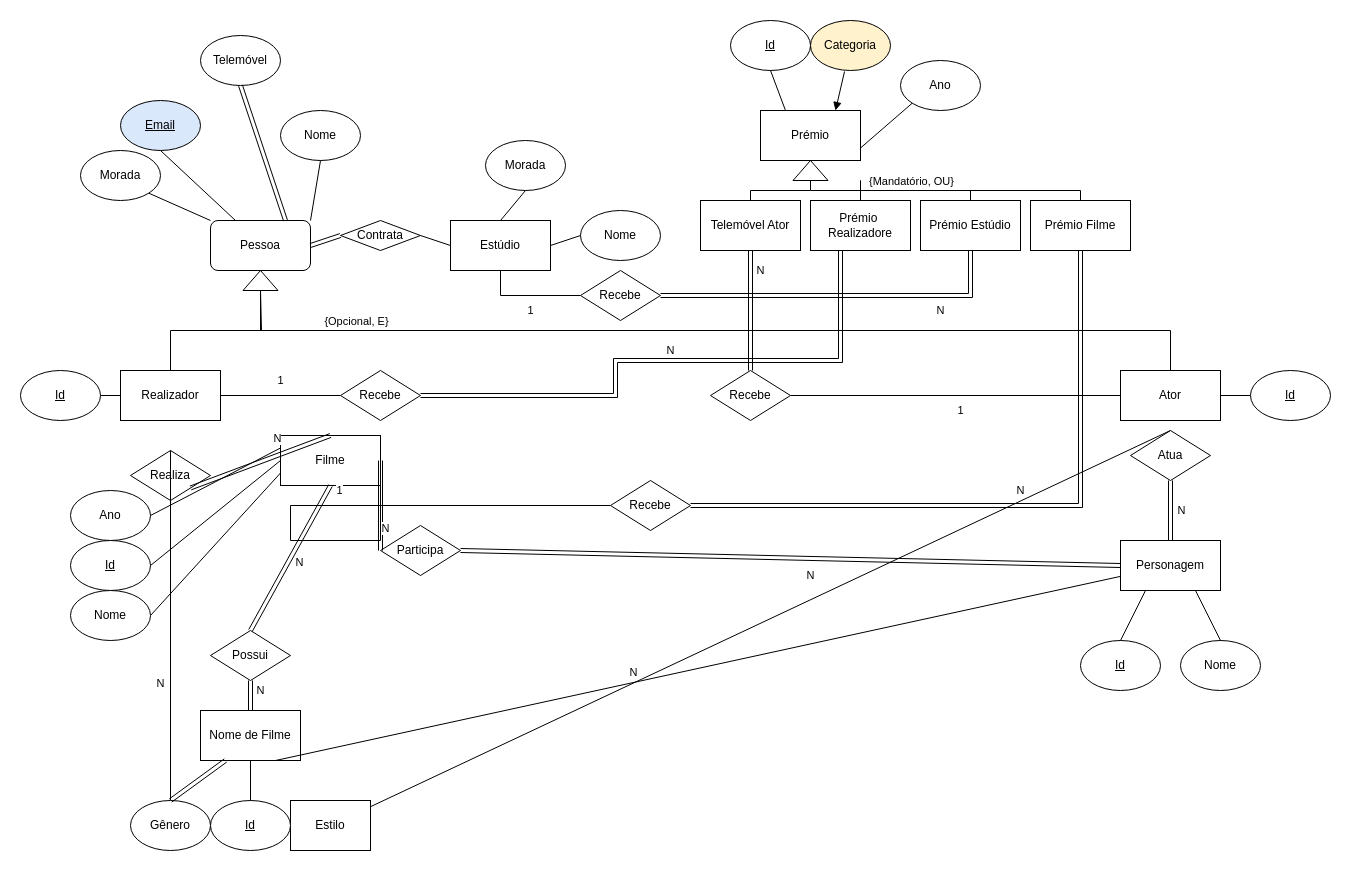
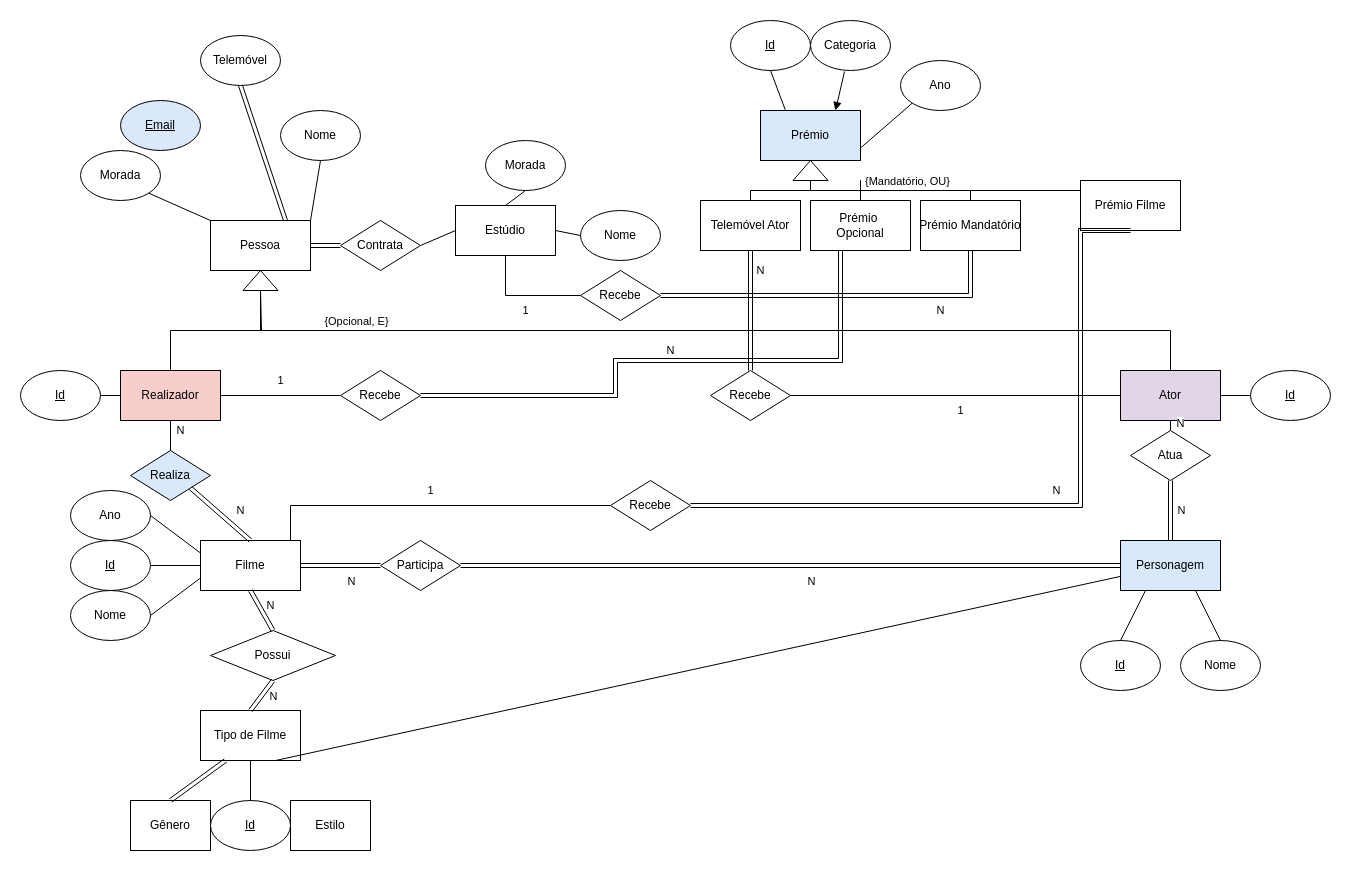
(851, 46) -> (851, 46)
(811, 136) -> (811, 136)
(198, 186) -> none
(861, 226) -> (861, 226)
(971, 226) -> (971, 226)
(1081, 226) -> (1131, 206)
(381, 236) -> (381, 246)
(261, 246) -> (261, 246)
(501, 246) -> (506, 231)
(171, 396) -> (171, 396)
(1171, 396) -> (1171, 396)
(331, 461) -> (251, 566)
(171, 476) -> (171, 476)
(421, 551) -> (421, 566)
(1171, 566) -> (1171, 566)
(171, 623) -> (171, 436)
(251, 656) -> (273, 656)
(251, 736) -> (251, 736)
(503, 745) -> (1171, 426)
(171, 826) -> (171, 826)
